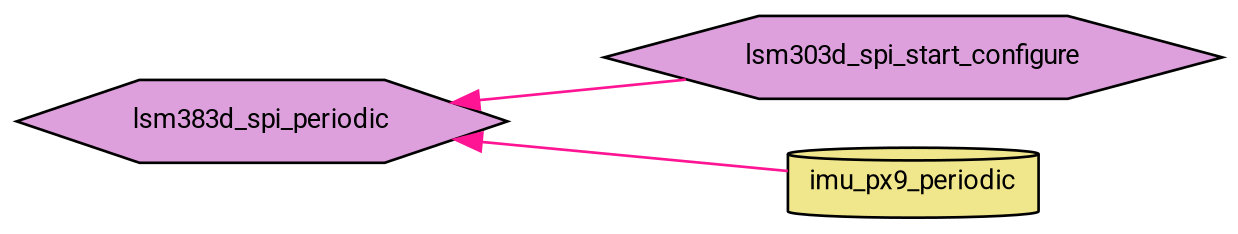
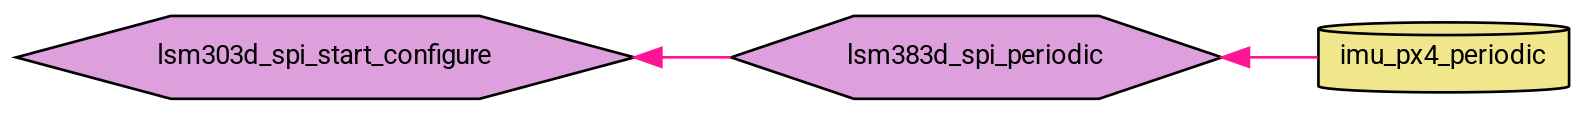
(583, 90) -> (696, 57)
(913, 183) -> (1444, 57)
